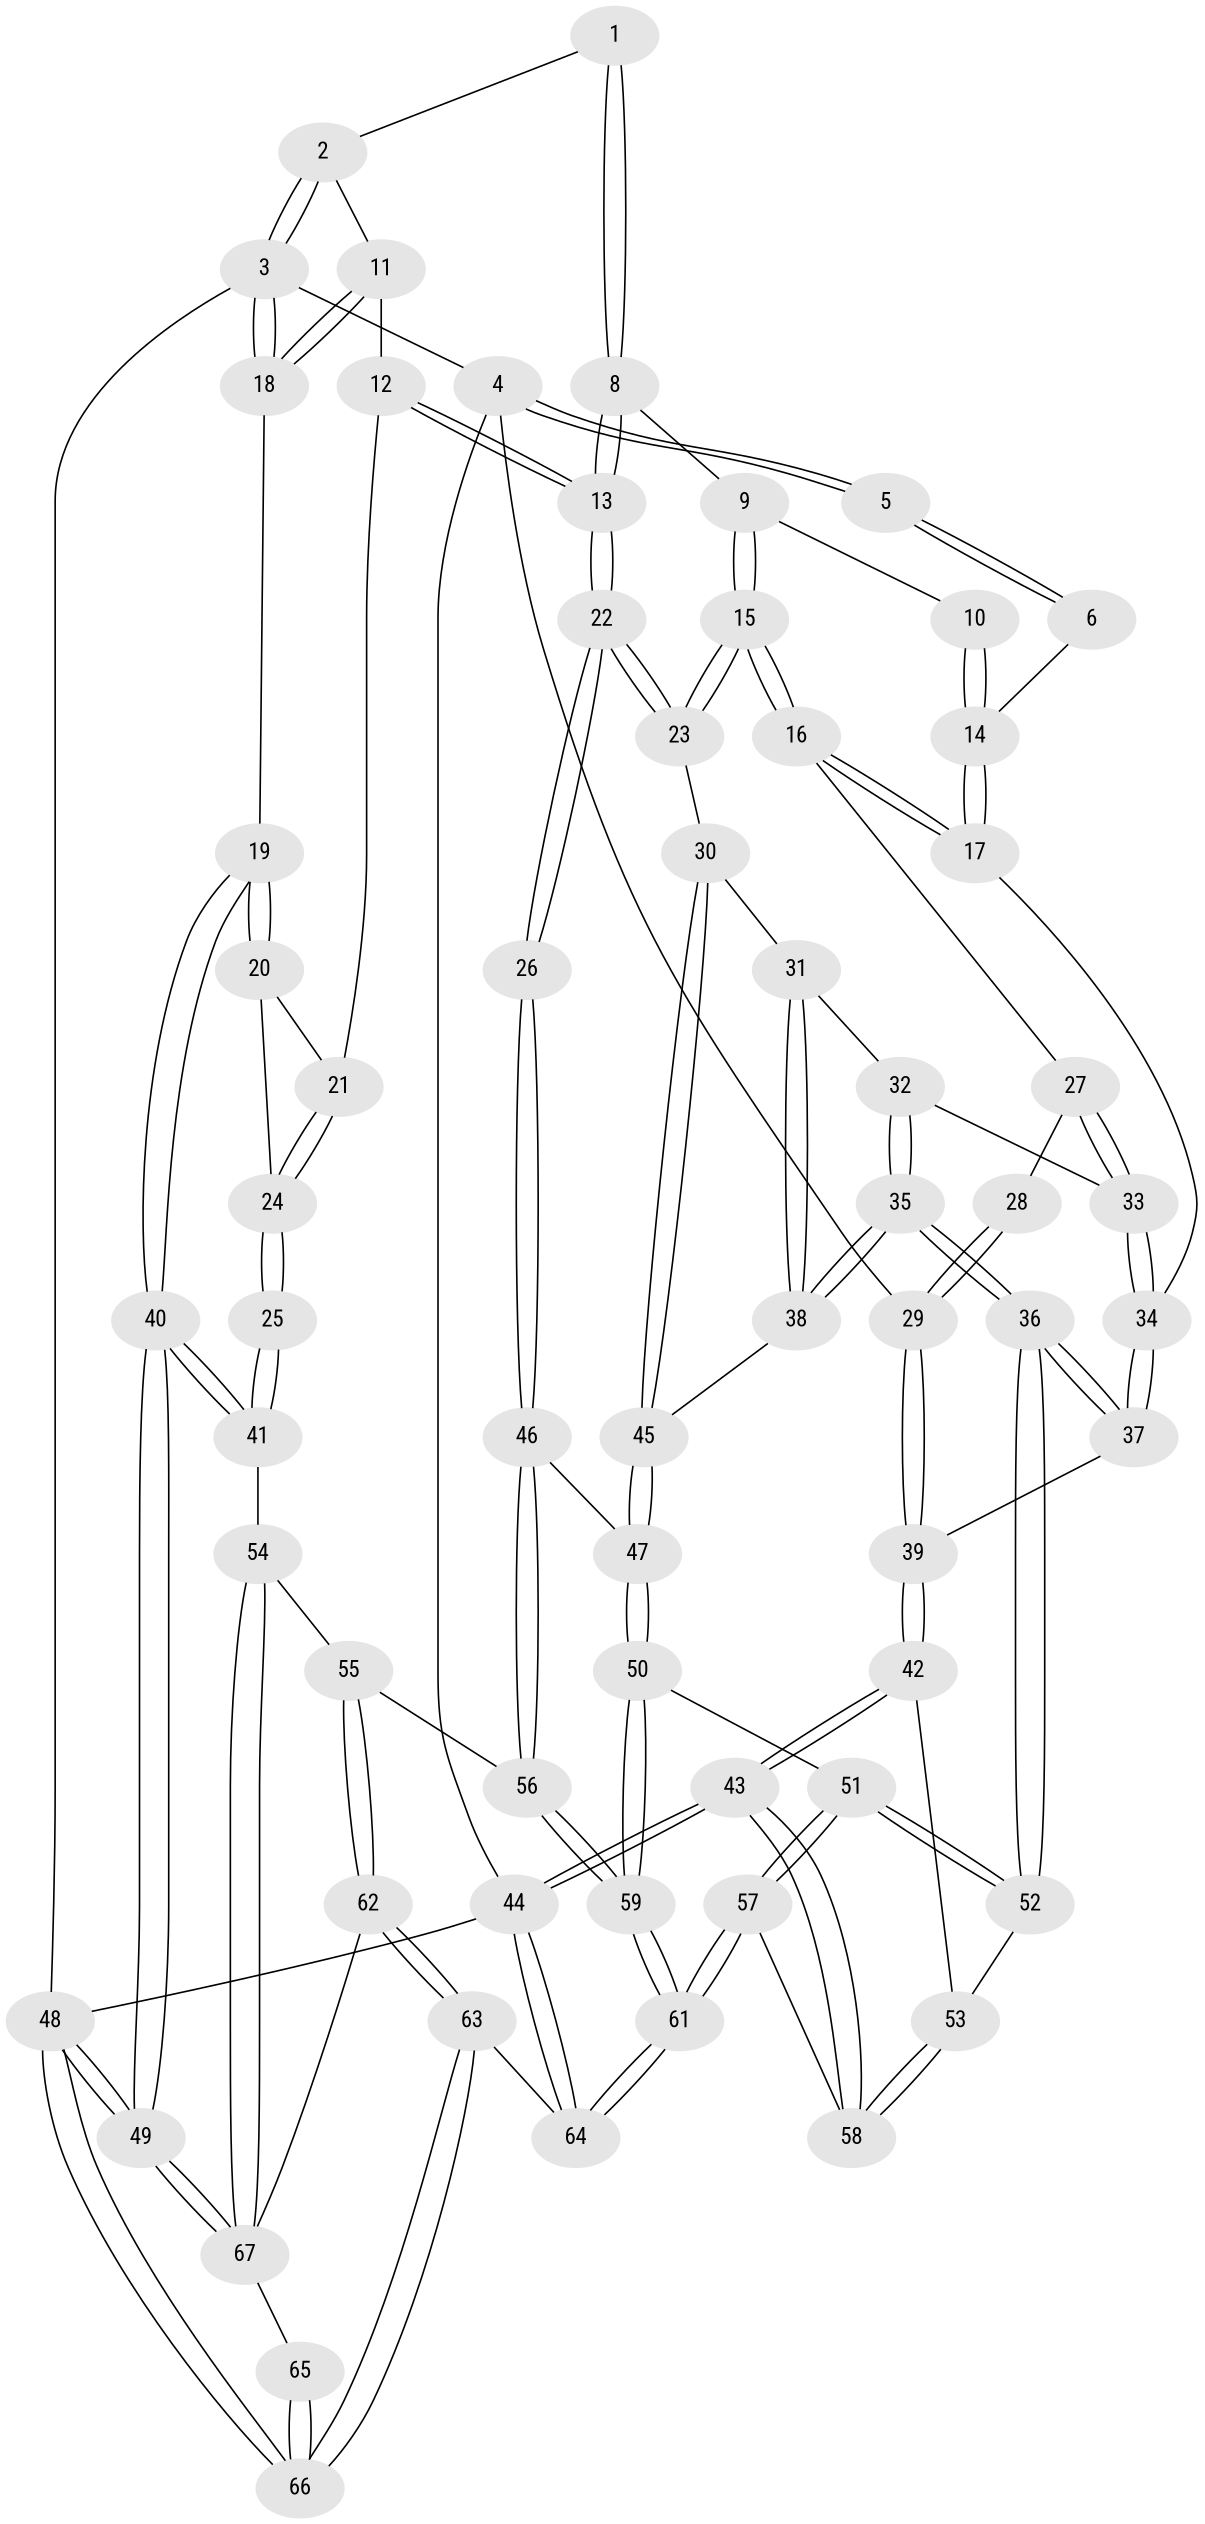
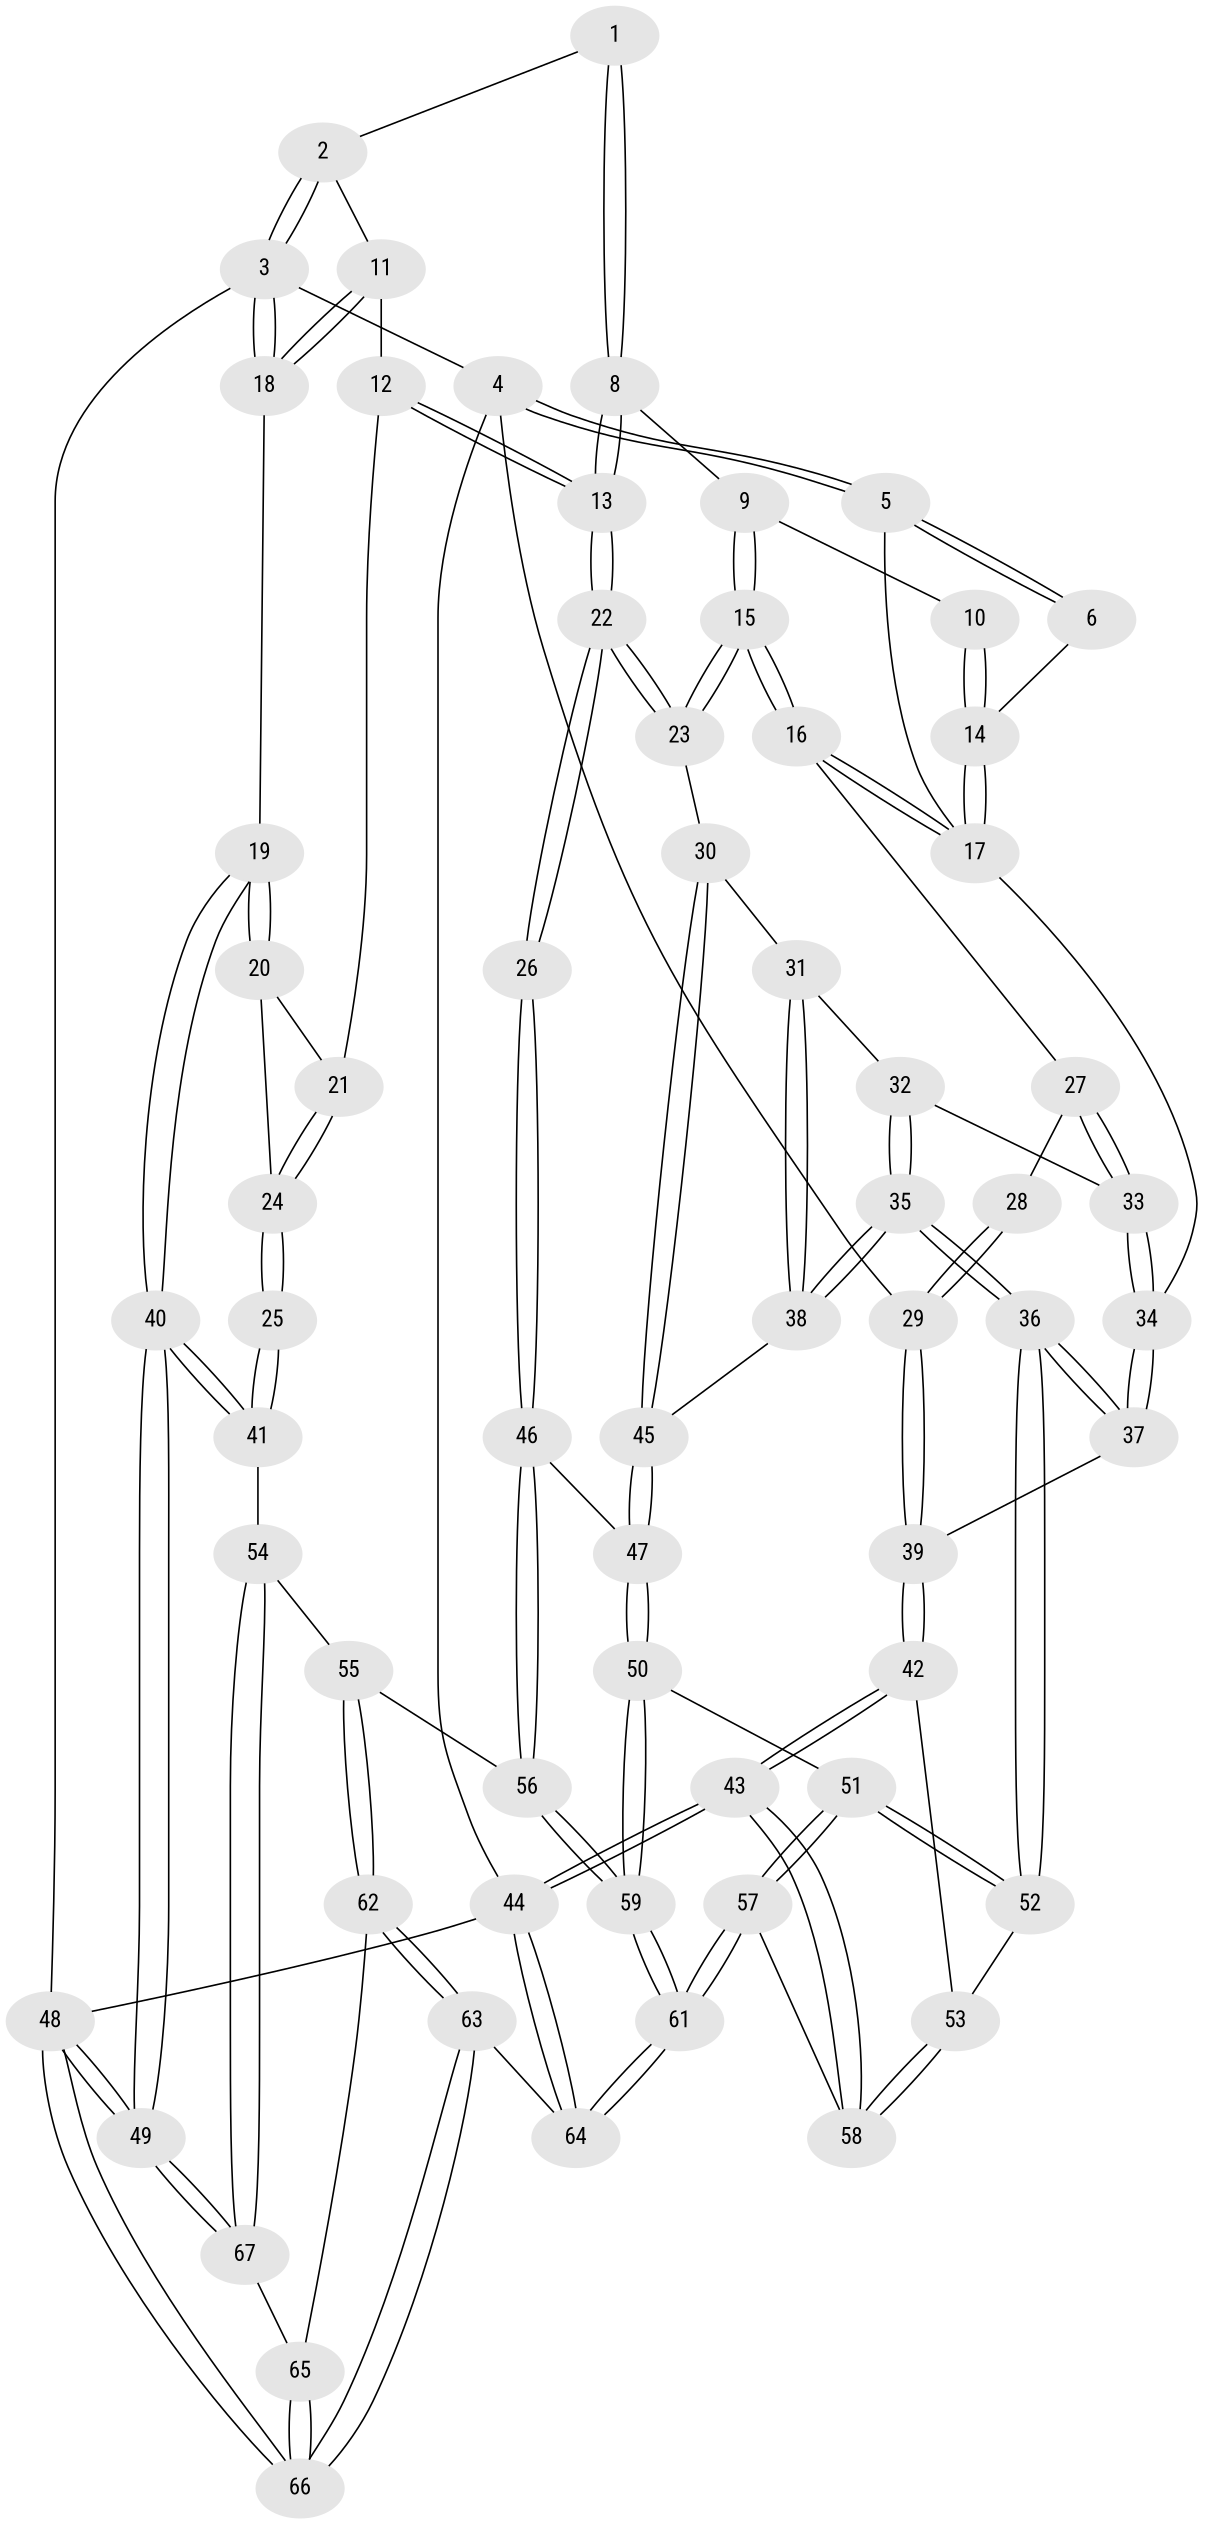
none -> (896, 686)
(313, 2082) -> (342, 2139)
